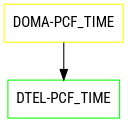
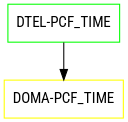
(64, 56) -> (64, 56)
